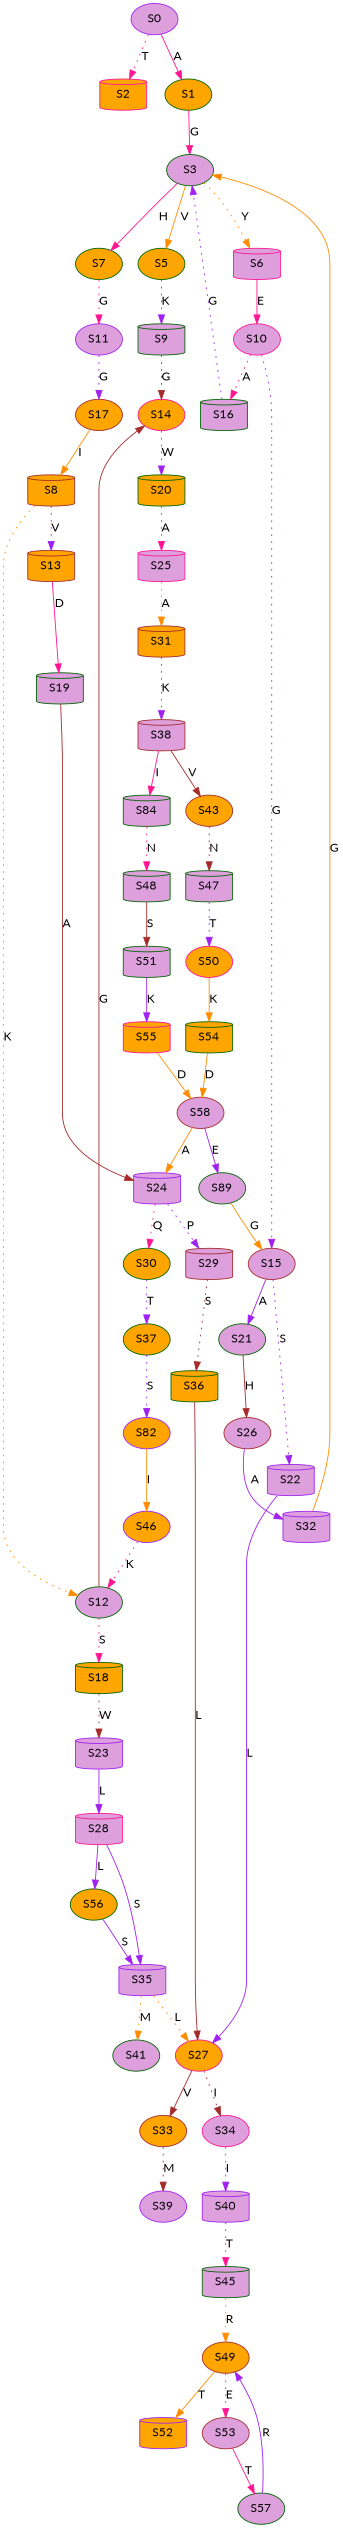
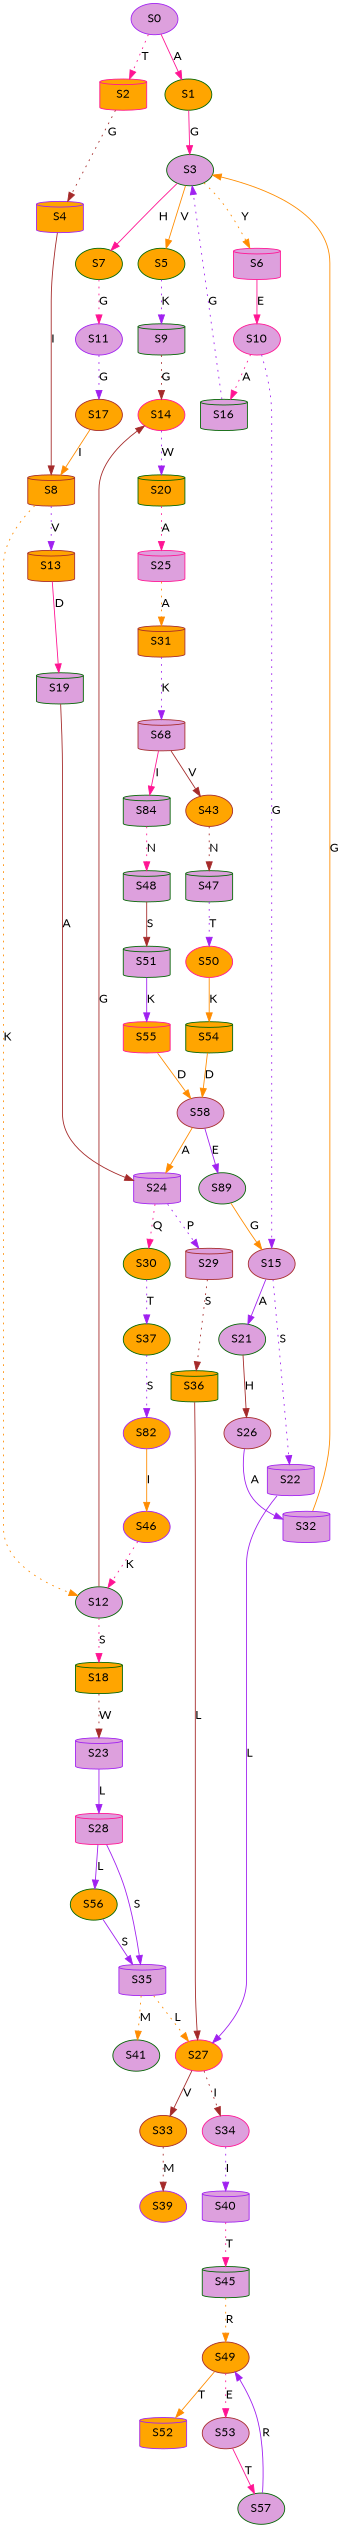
none -> (60, 217)
(161, 735) -> (161, 735)
(163, 2207) -> (163, 2207)
